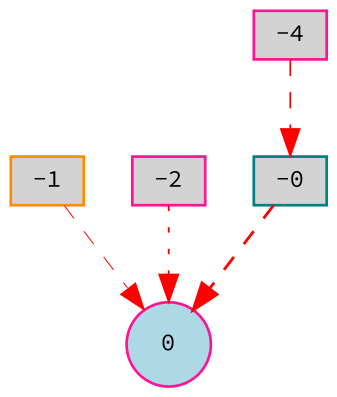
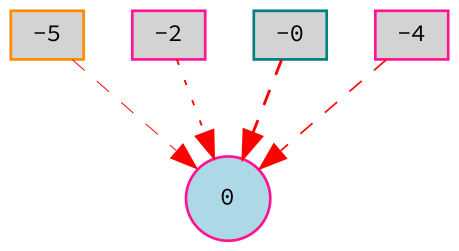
(290, 94) -> (333, 105)
(47, 181) -> (47, 35)
